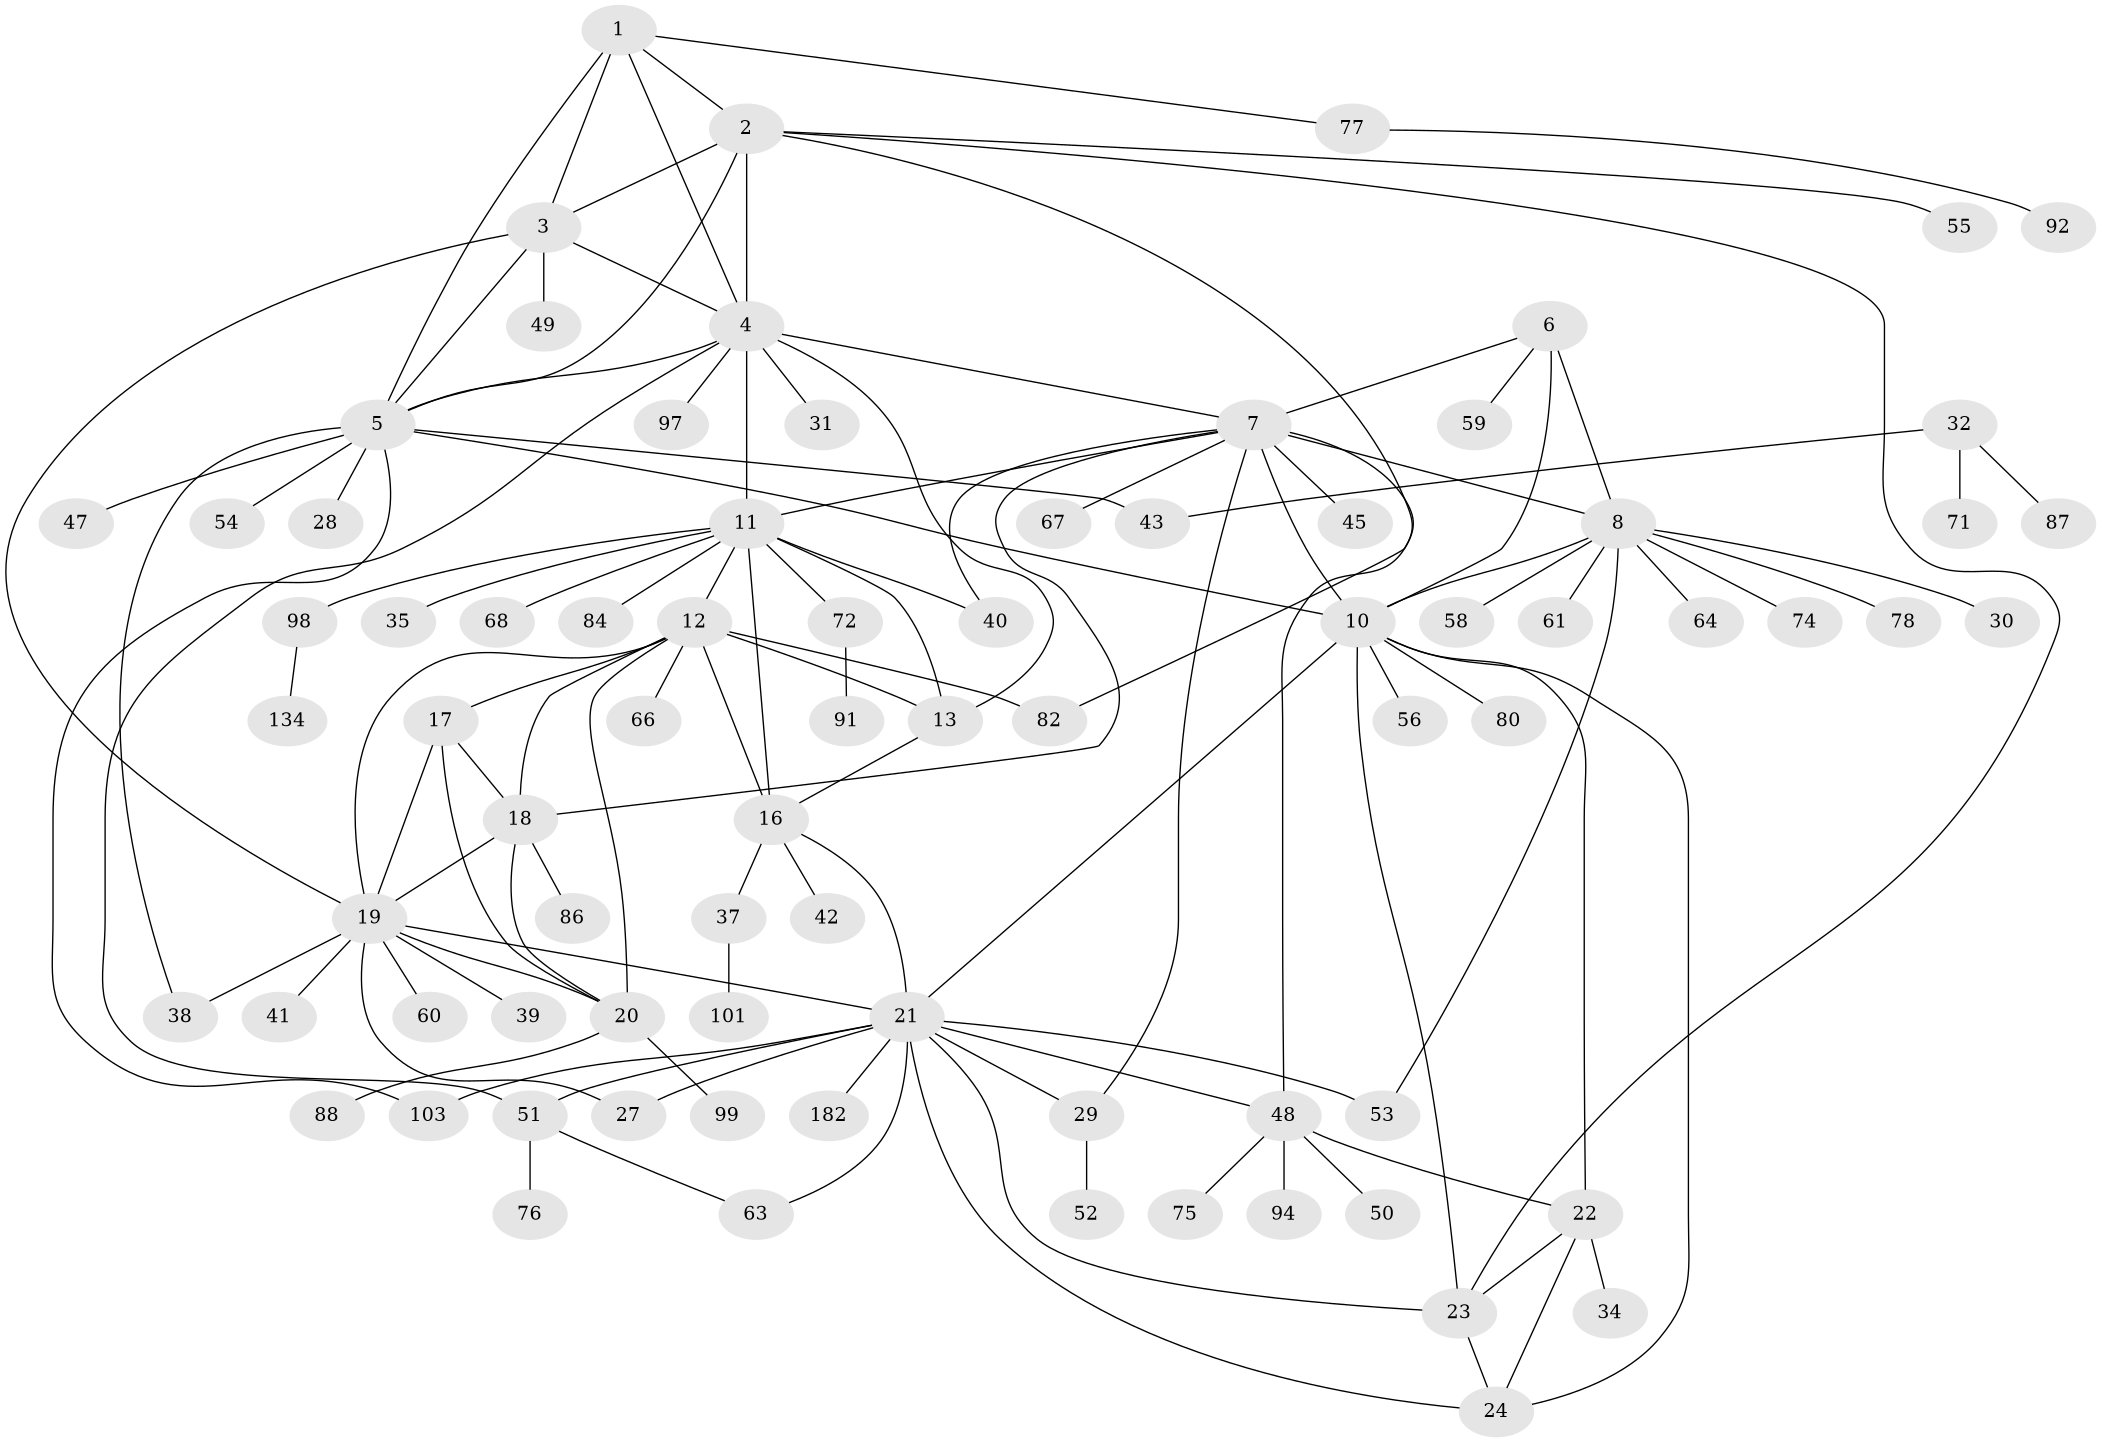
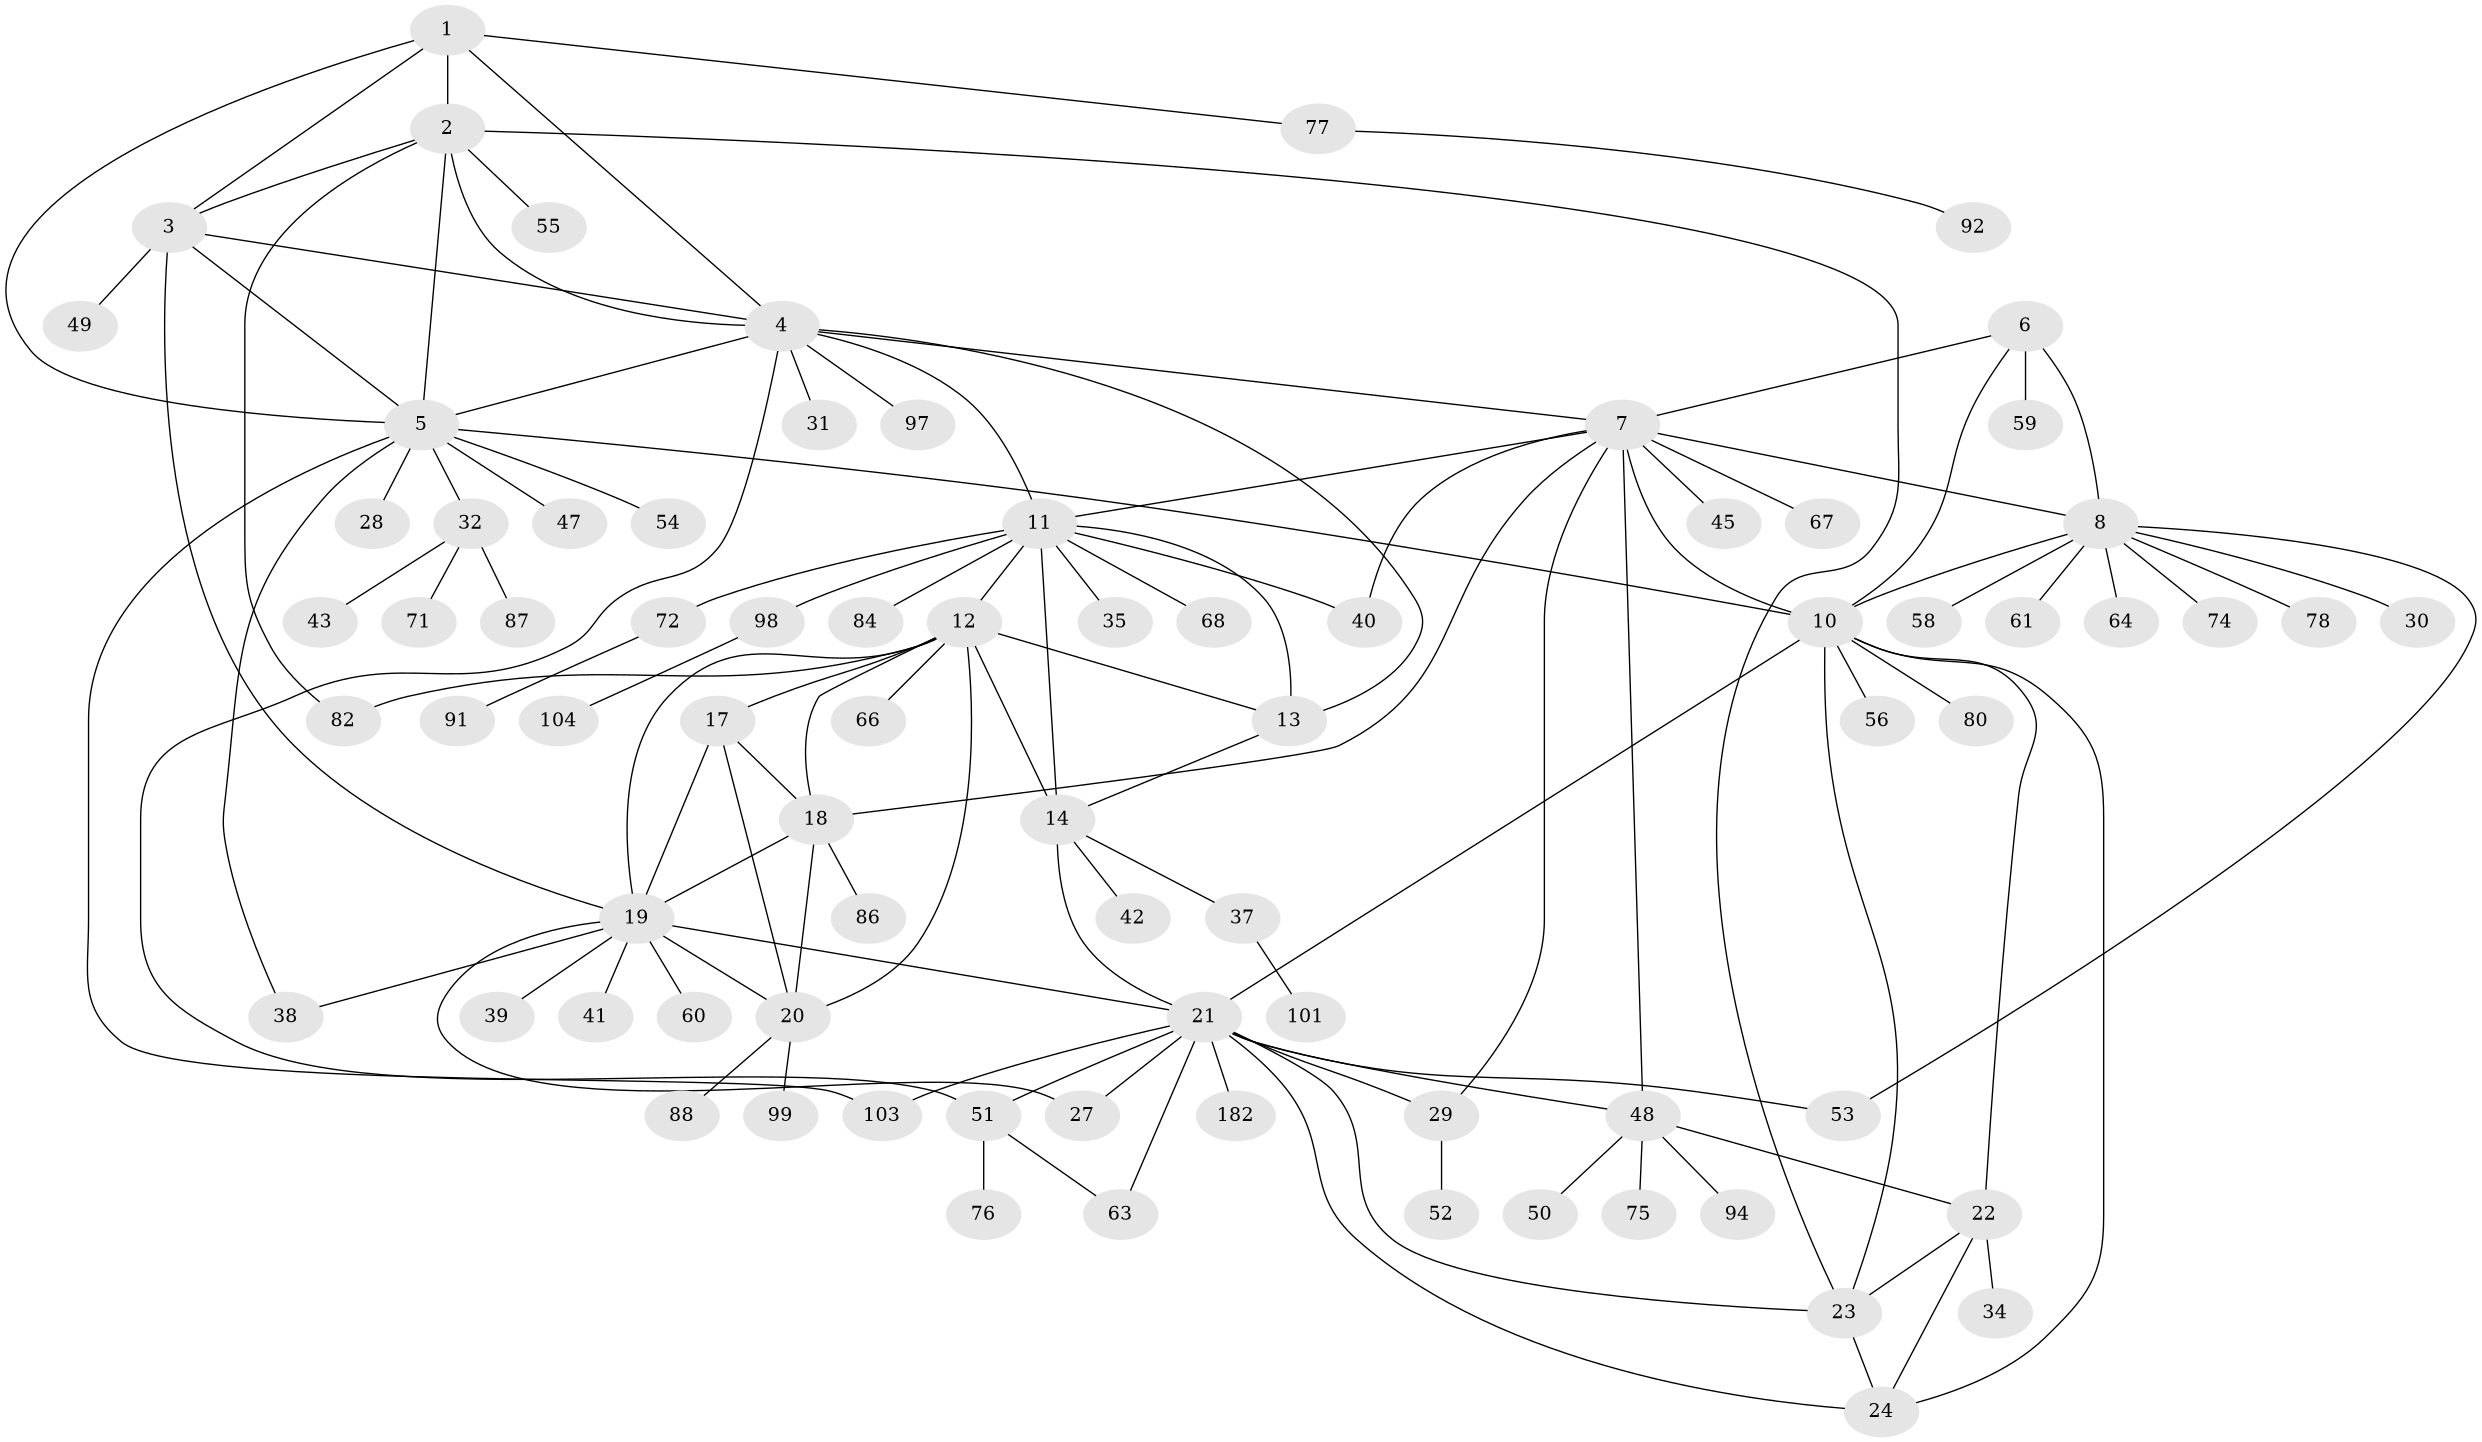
(770, 464) -> (446, 474)
(287, 721) -> (559, 721)
(771, 820) -> (1058, 820)
